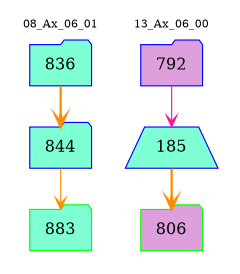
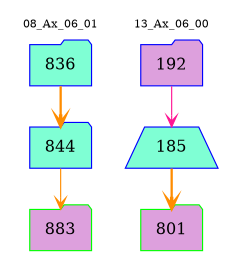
(172, 65) -> (172, 65)
(61, 230) -> (61, 230)
(172, 230) -> (172, 230)
